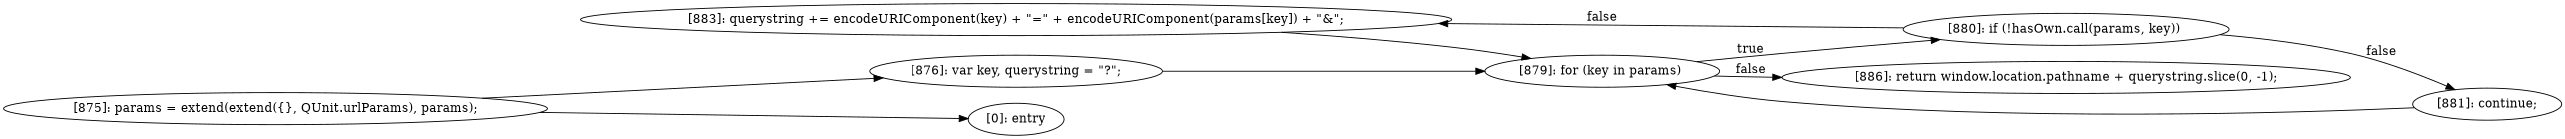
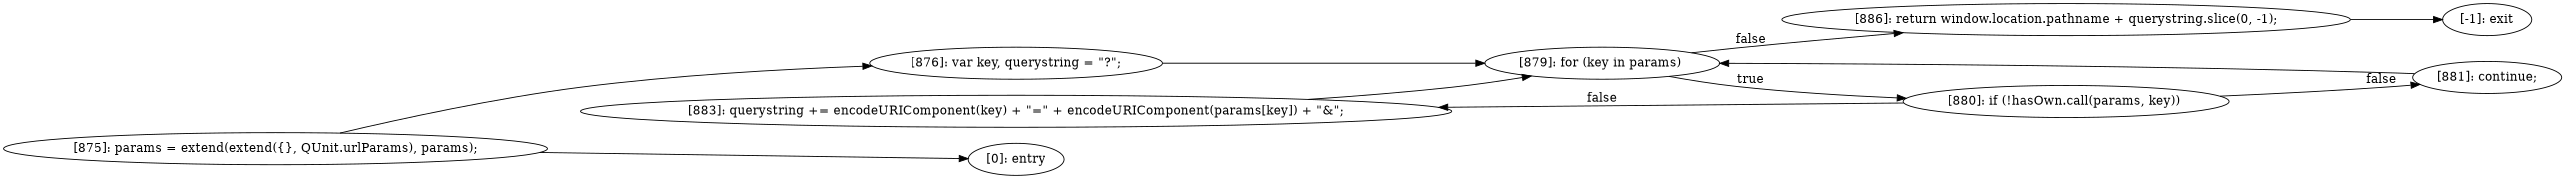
none -> (2487, 20)
